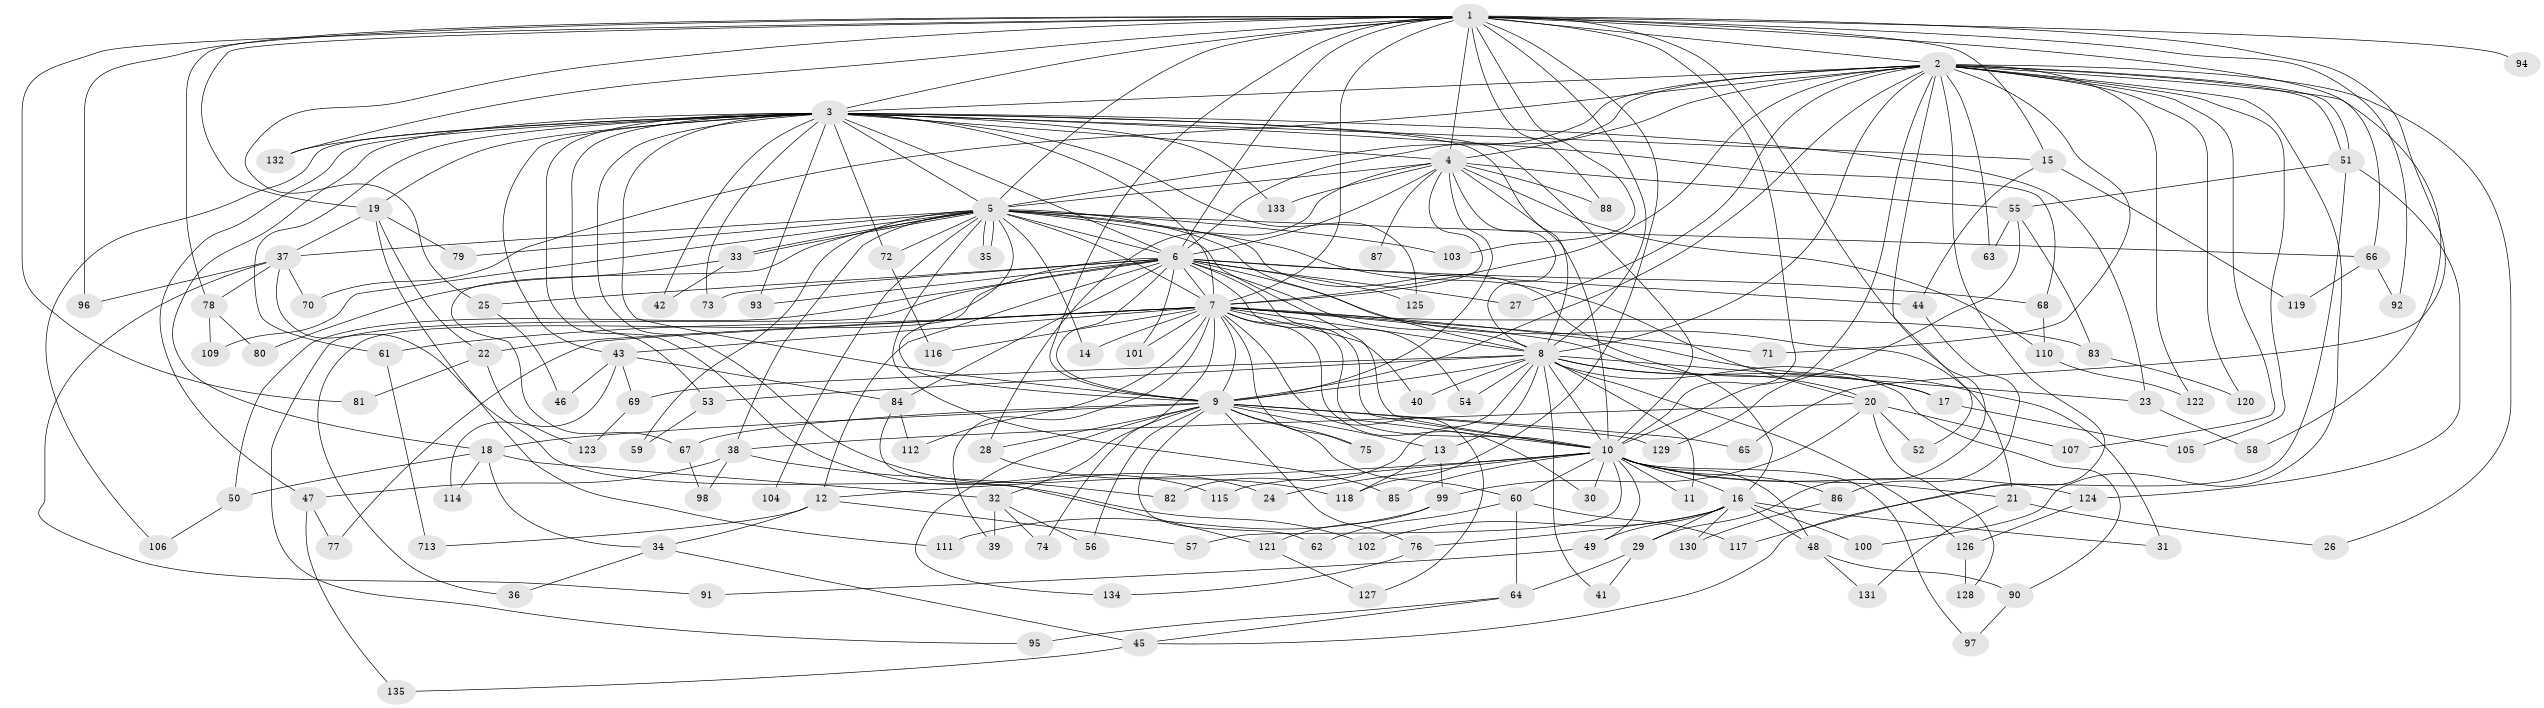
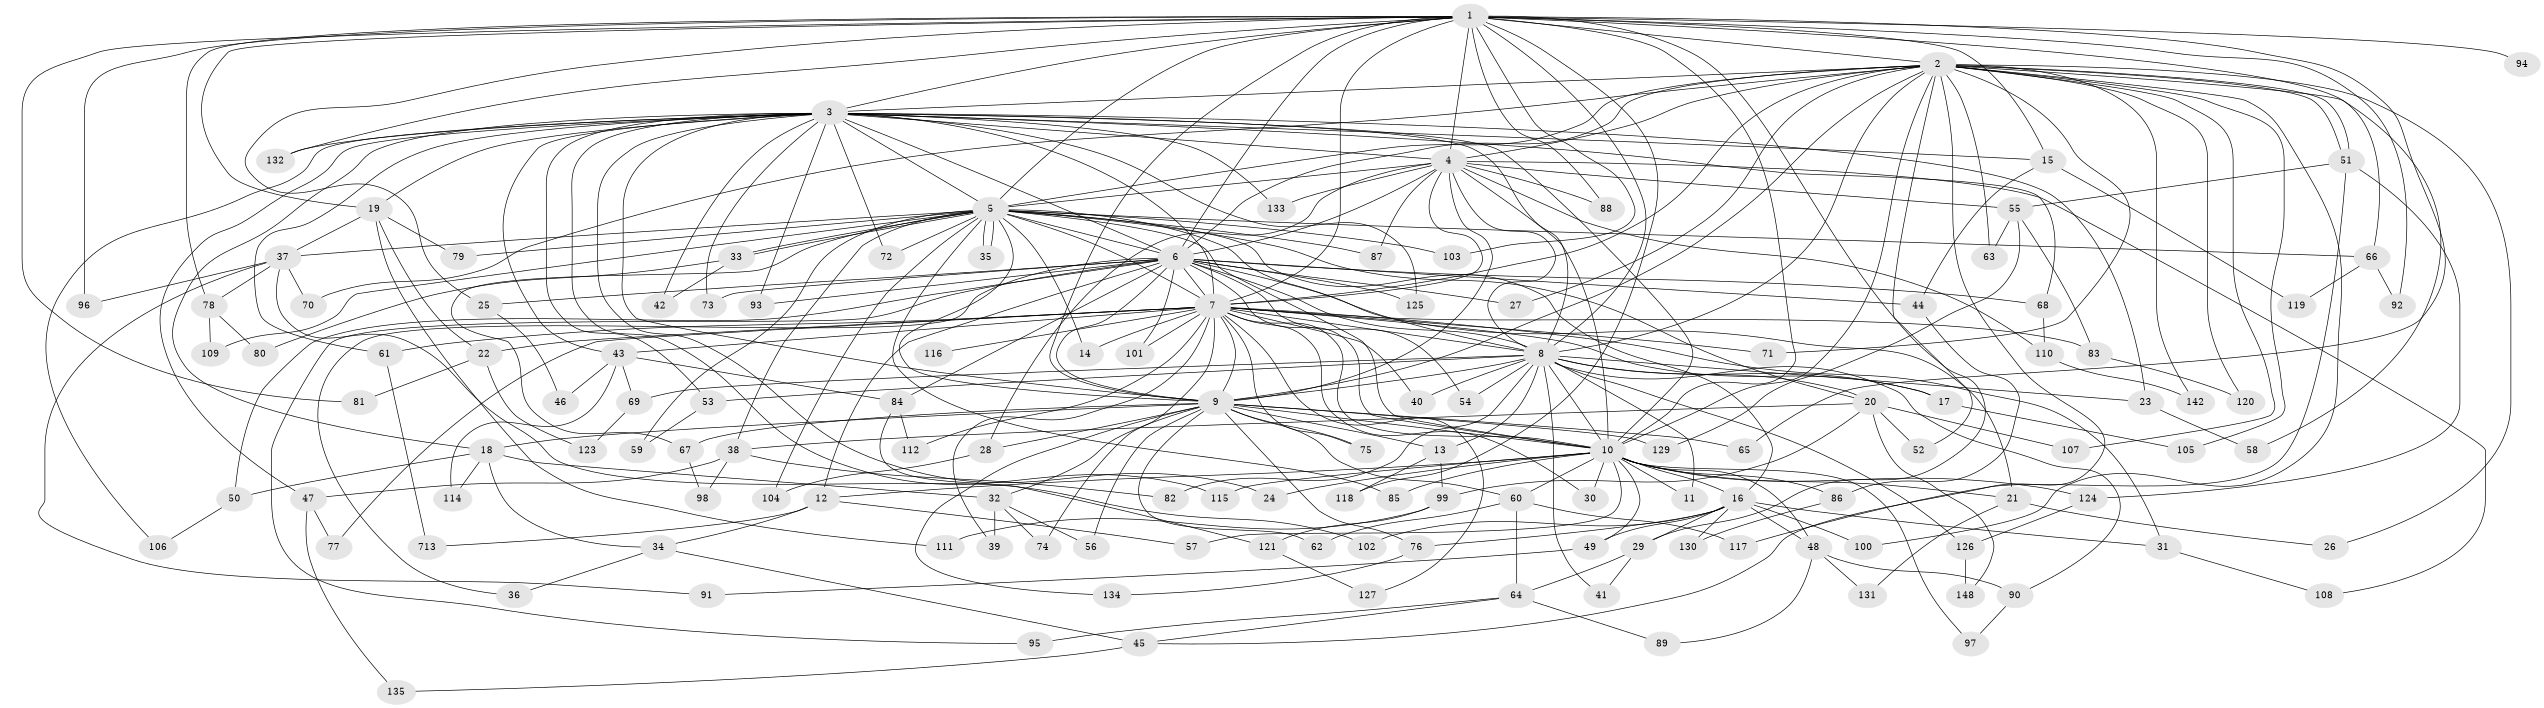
none -> (1185, 227)
(914, 313) -> none
(2196, 402) -> (2196, 402)
(1163, 479) -> (849, 475)
(1965, 596) -> (1965, 596)
none -> (2324, 596)
none -> (1662, 644)
